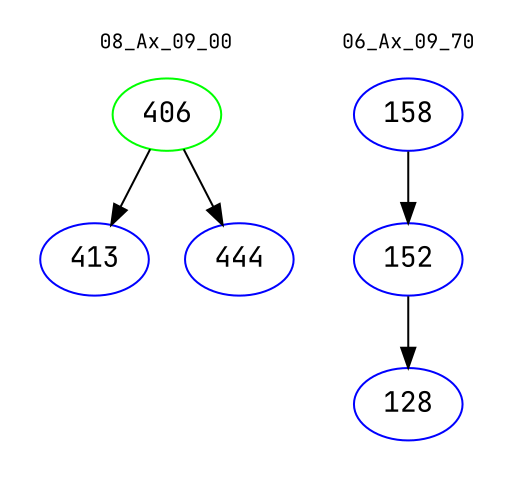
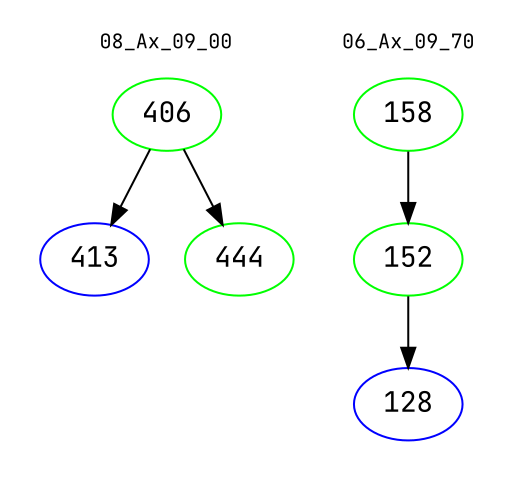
(408, 115) -> (408, 115)
(239, 259) -> (239, 259)
(408, 259) -> (408, 259)
